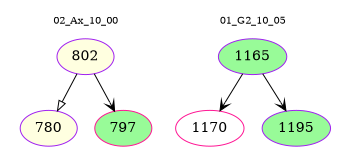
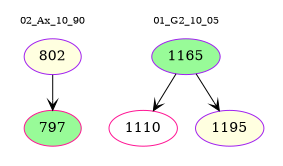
(86, 21) -> (53, 21)
(49, 128) -> none
(210, 128) -> (143, 128)
(296, 128) -> (230, 128)
